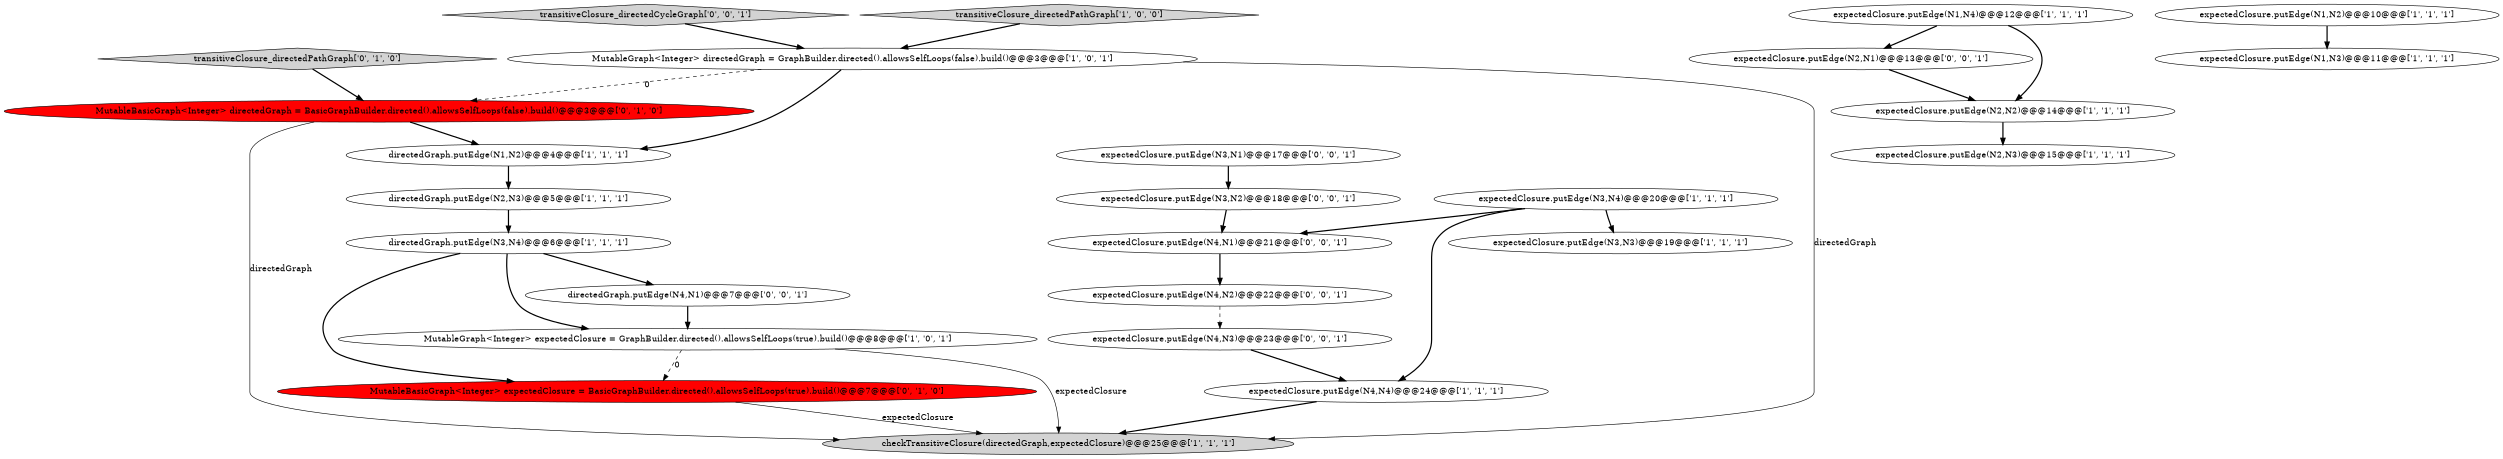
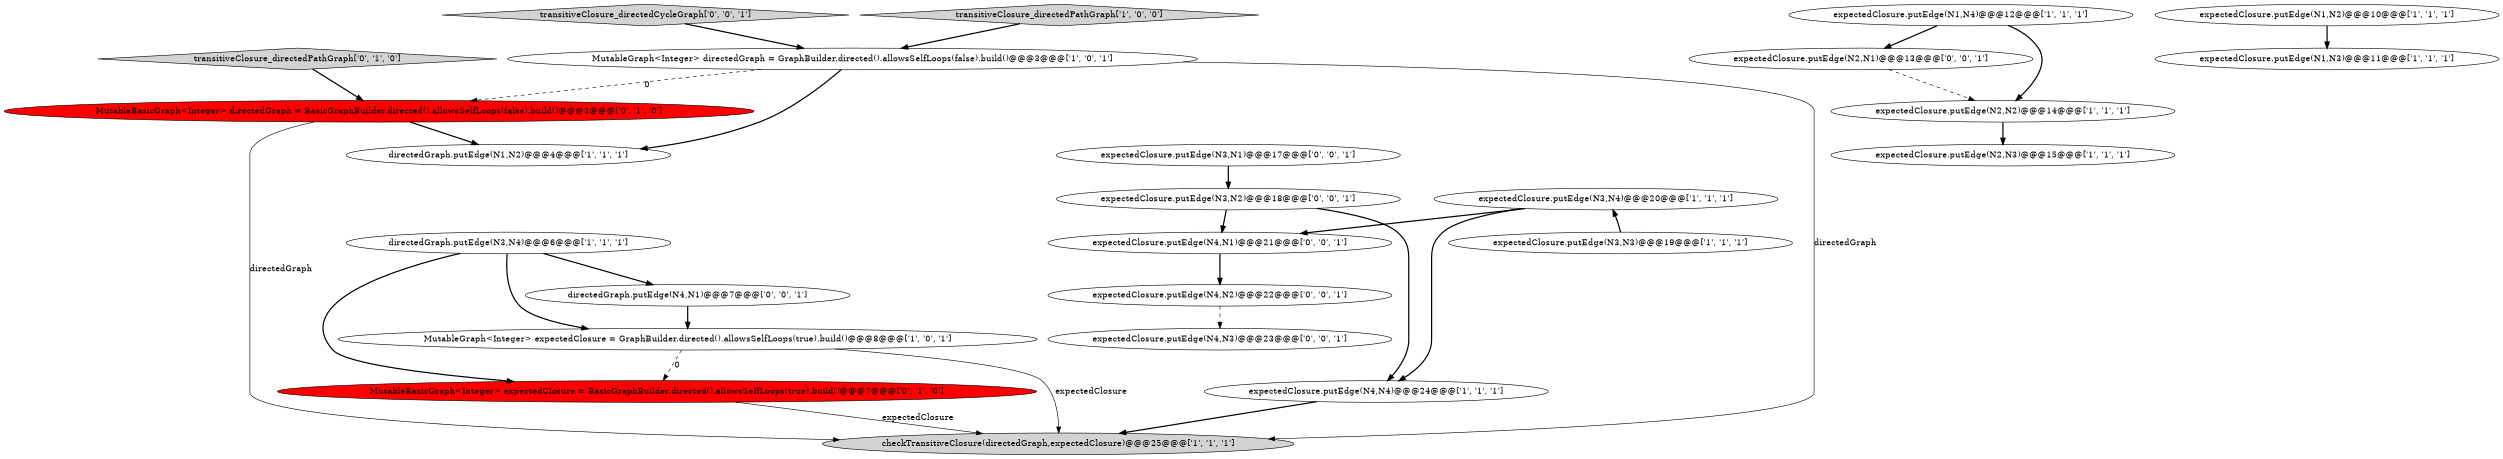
(1929, 84) -> (1929, 84)
(508, 199) -> none
(1608, 218) -> (1618, 224)
(1295, 364) -> (1409, 262)
